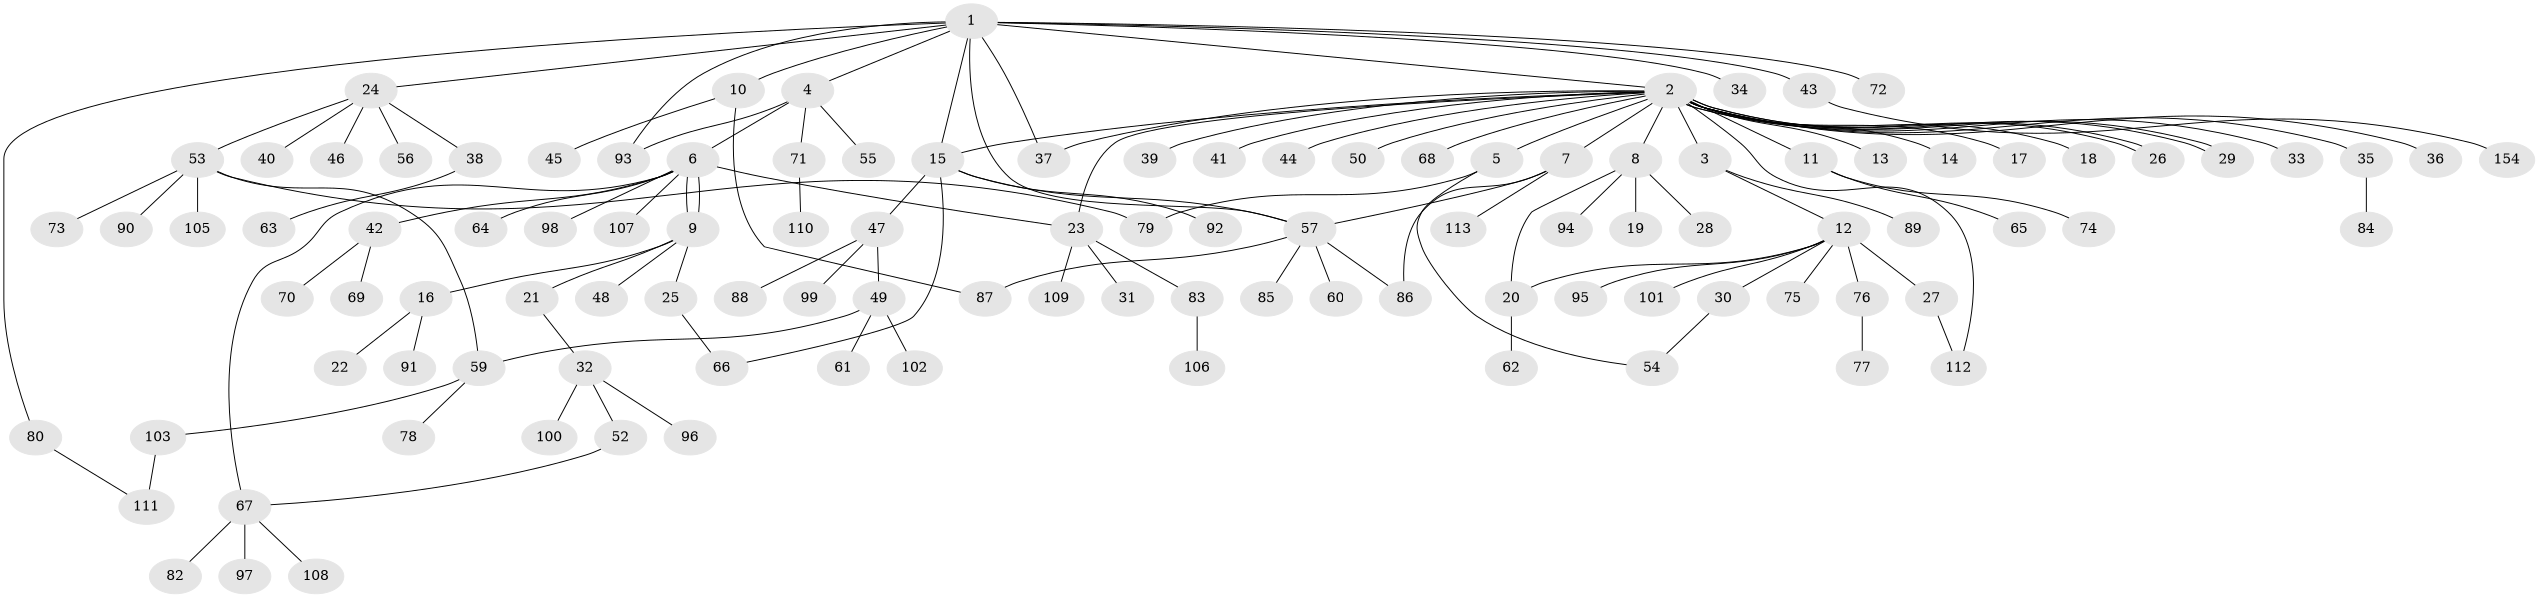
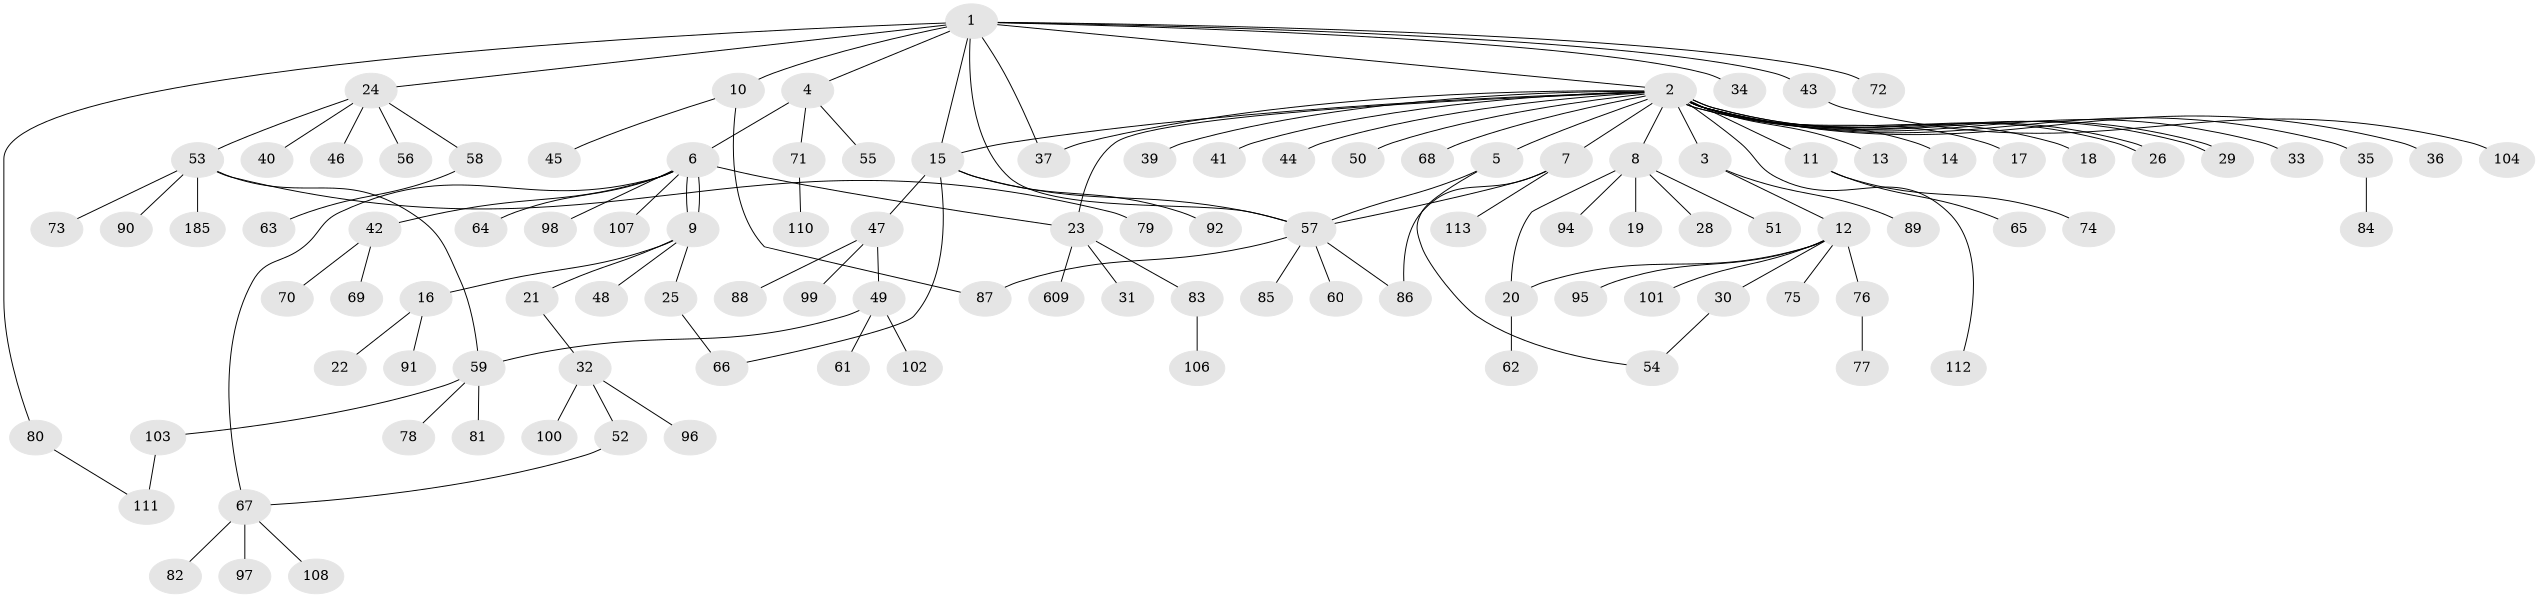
(475, 160) -> (475, 160)
(624, 160) -> none
(2507, 160) -> (2507, 160)
(1321, 195) -> (1405, 196)
(198, 229) -> (198, 229)
none -> (1775, 229)
(1056, 299) -> (1056, 299)
(1932, 299) -> none
none -> (478, 438)
